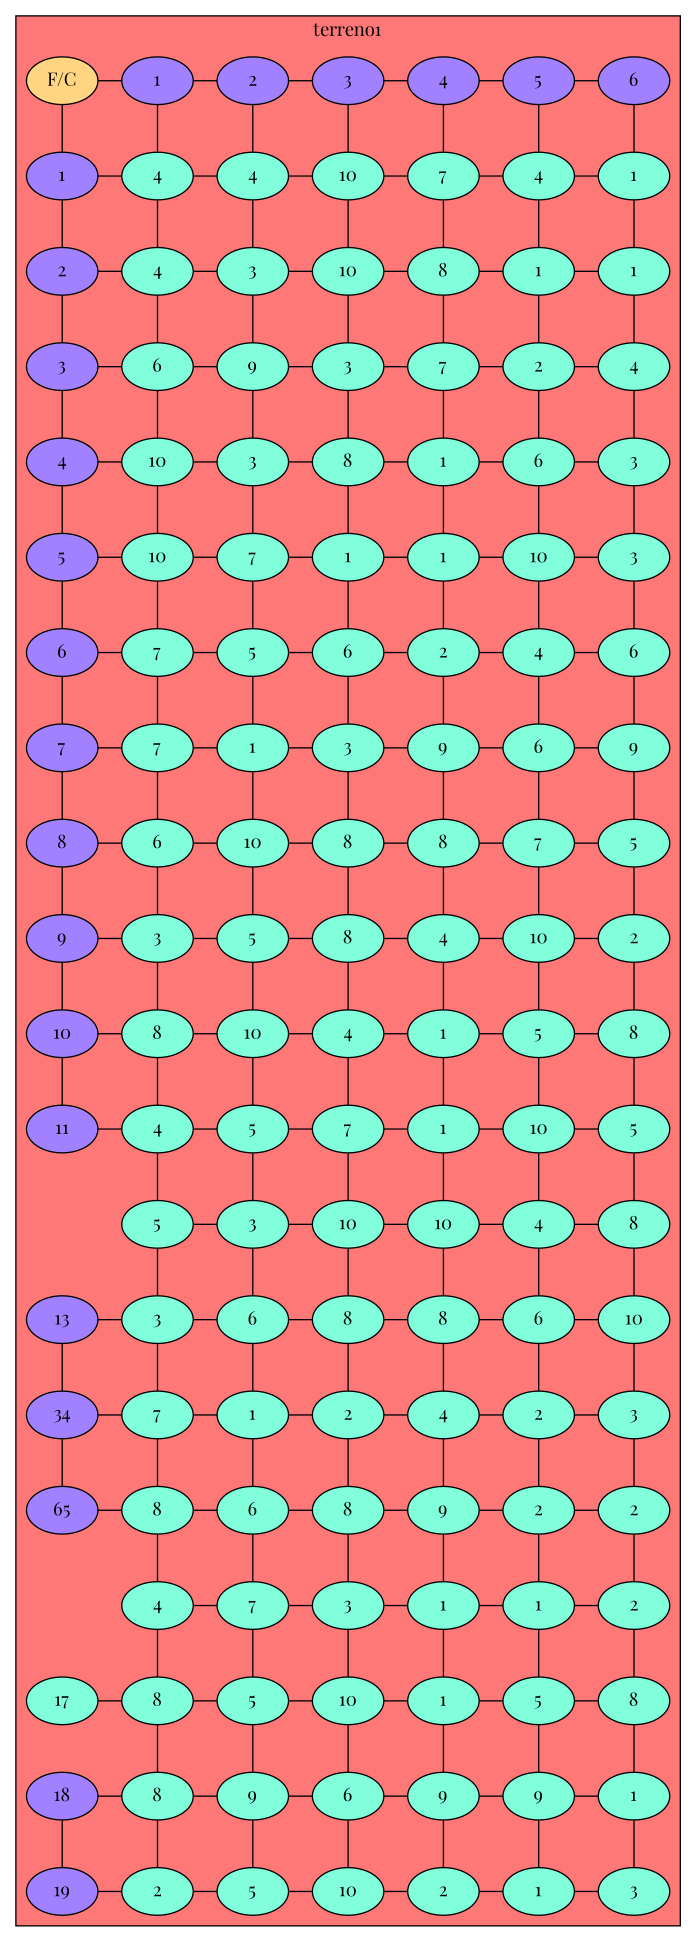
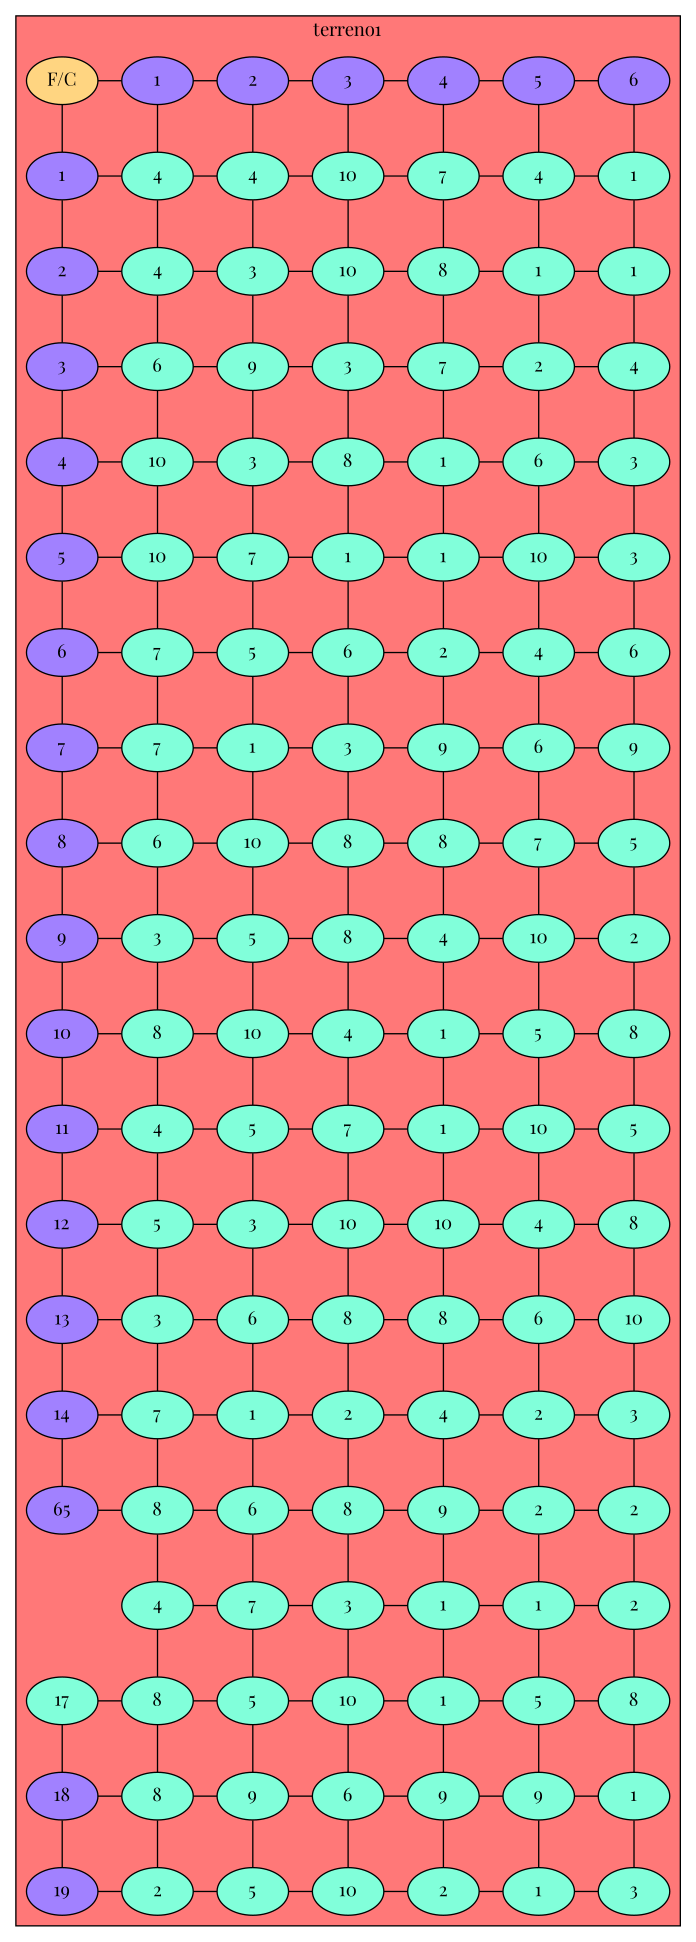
none -> (62, 1224)
(62, 1415) -> (62, 1415)
none -> (62, 1749)
